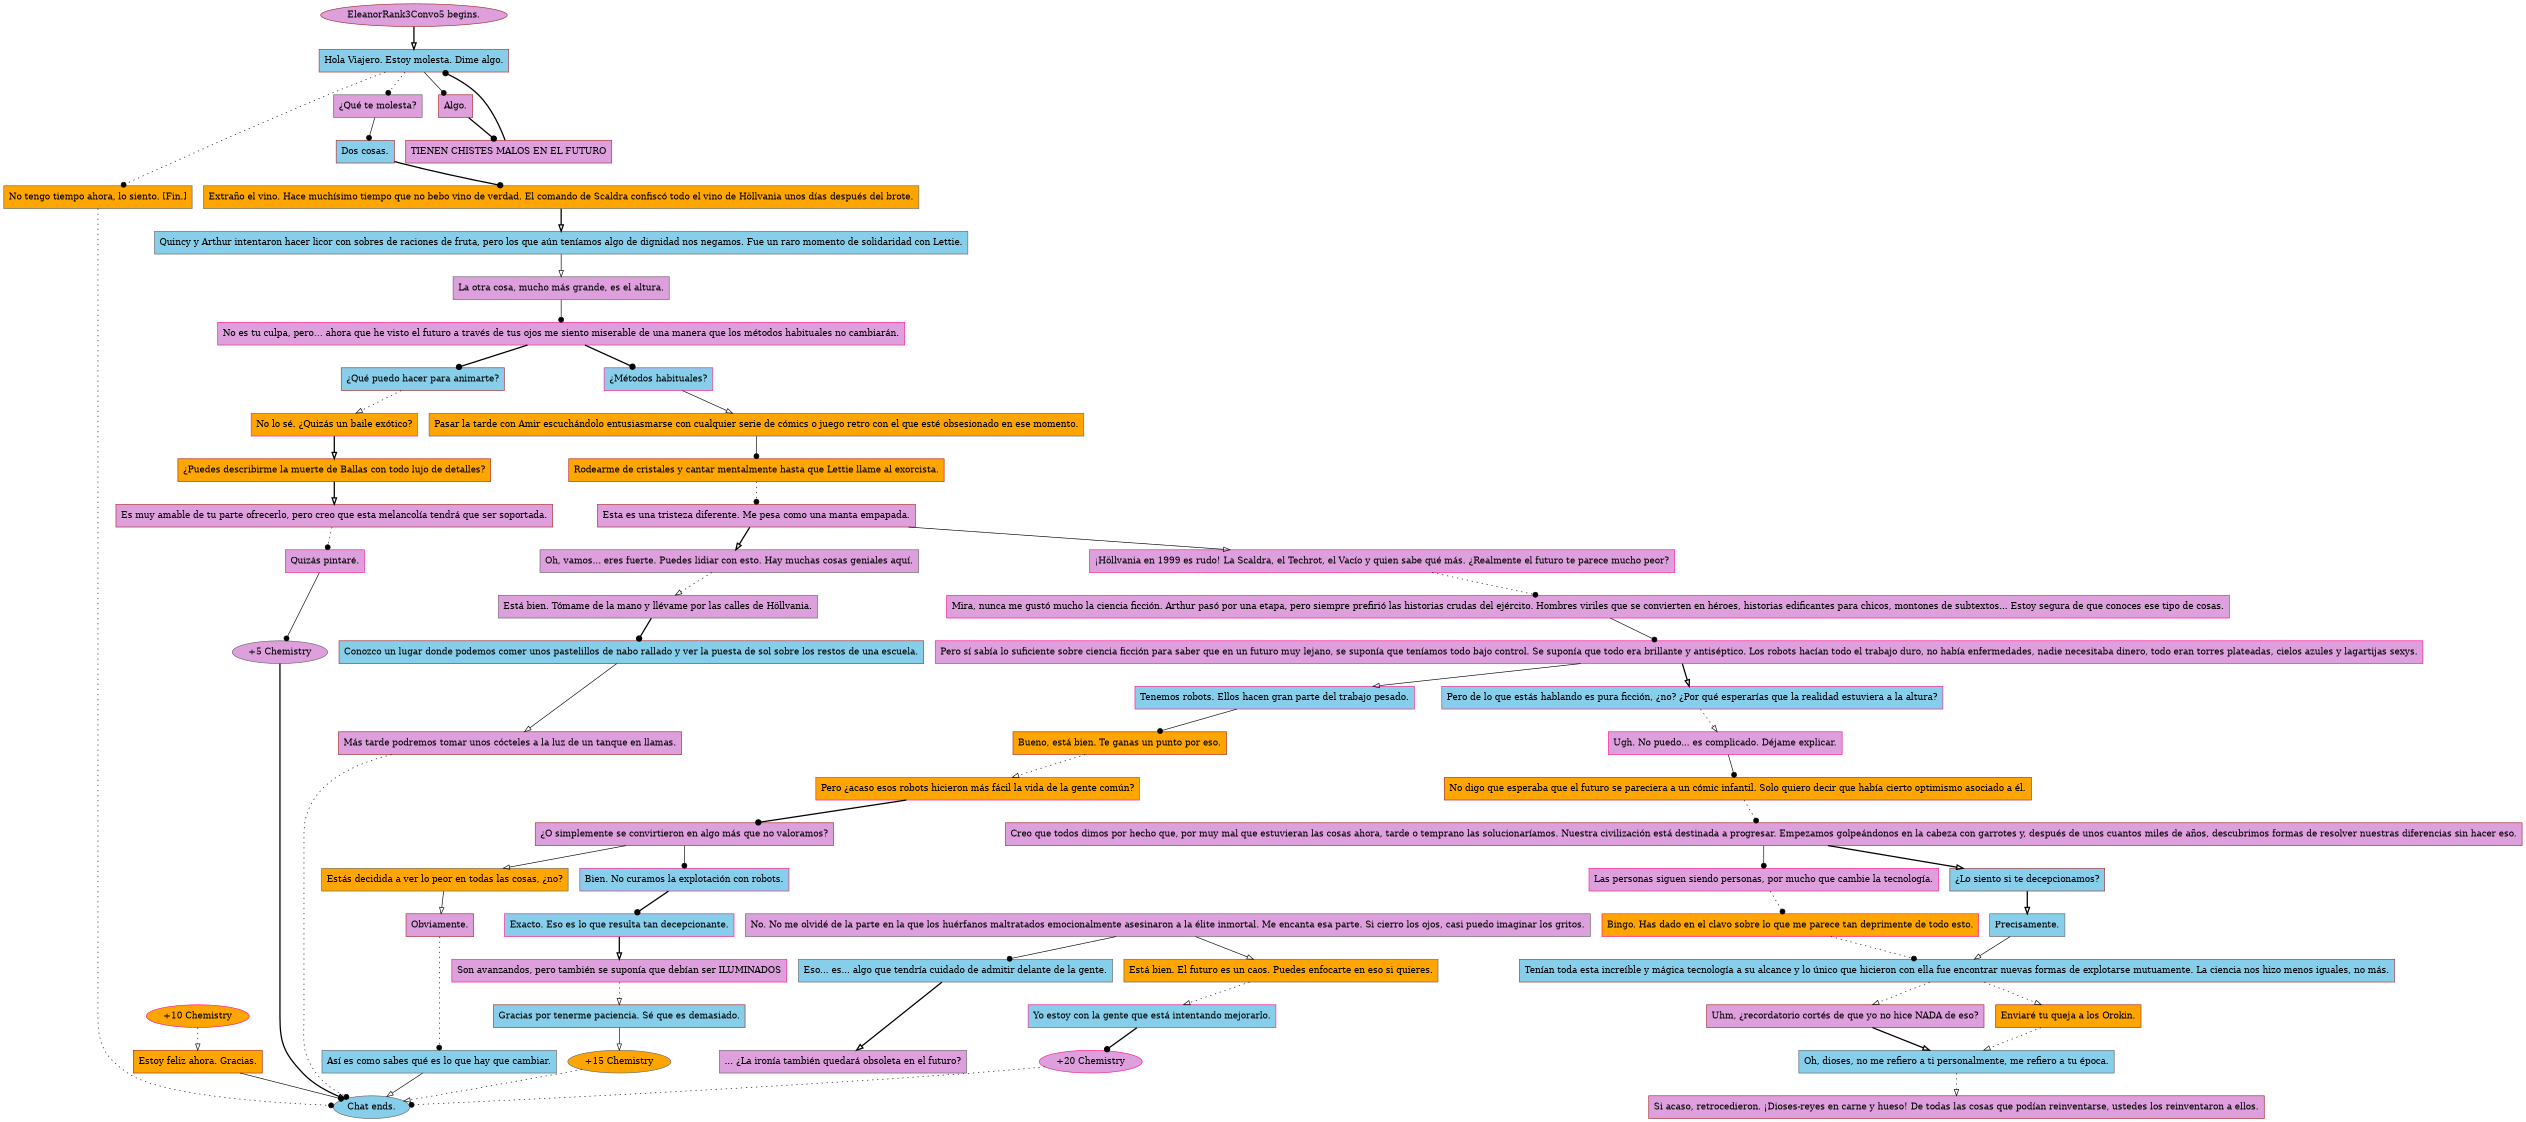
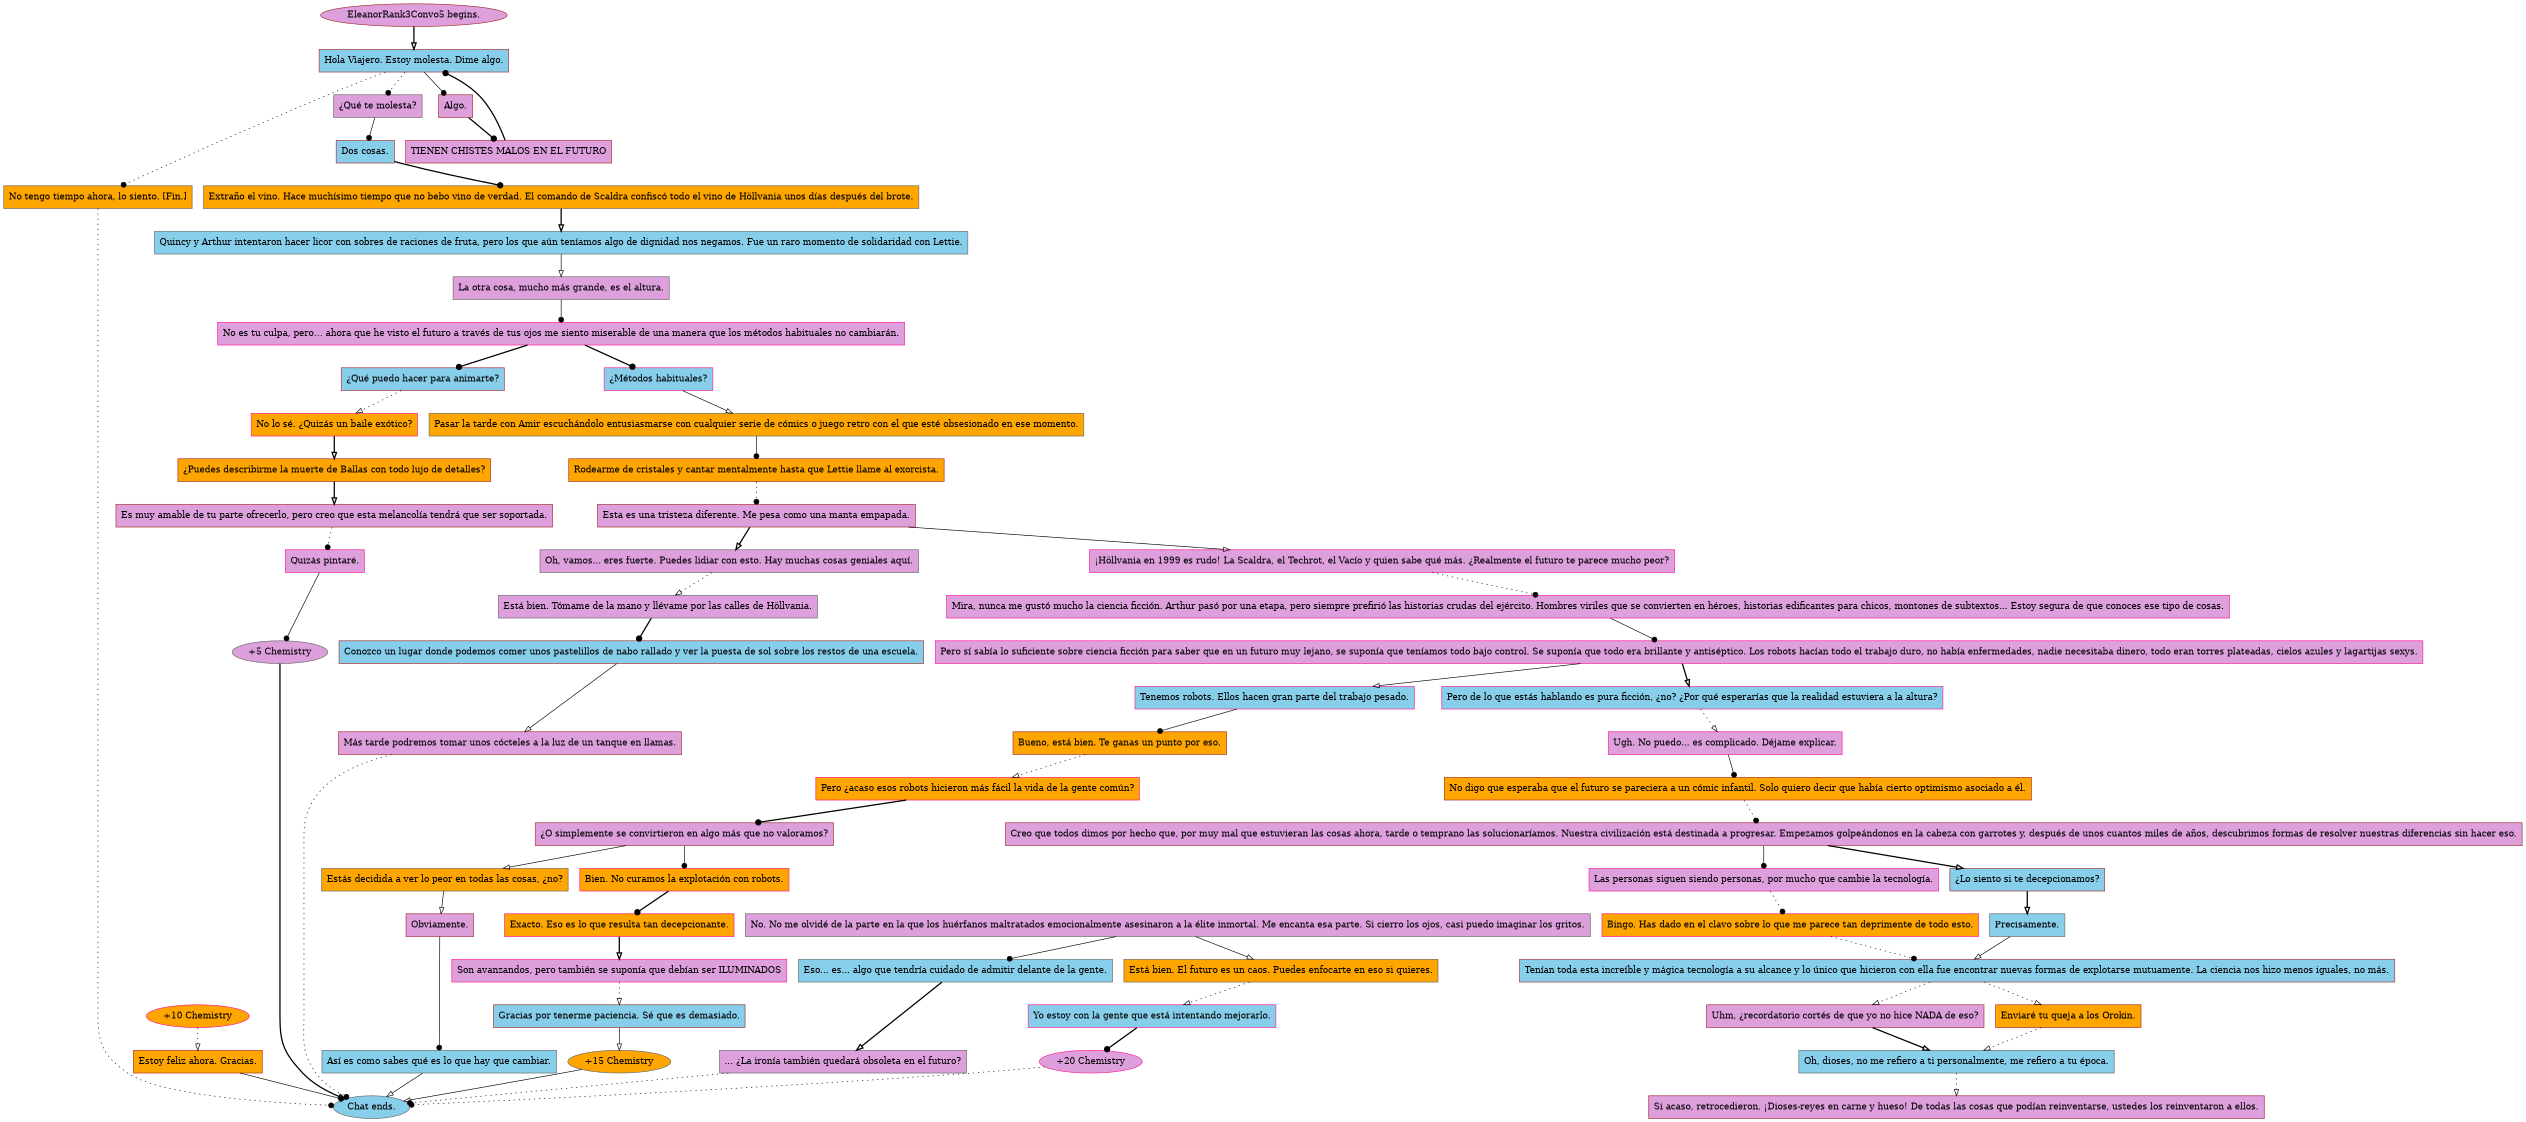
(684, 880) -> (684, 880)
(619, 925) -> (619, 925)
(440, 991) -> (440, 991)
(496, 1085) -> (496, 1085)
none -> (570, 1088)
